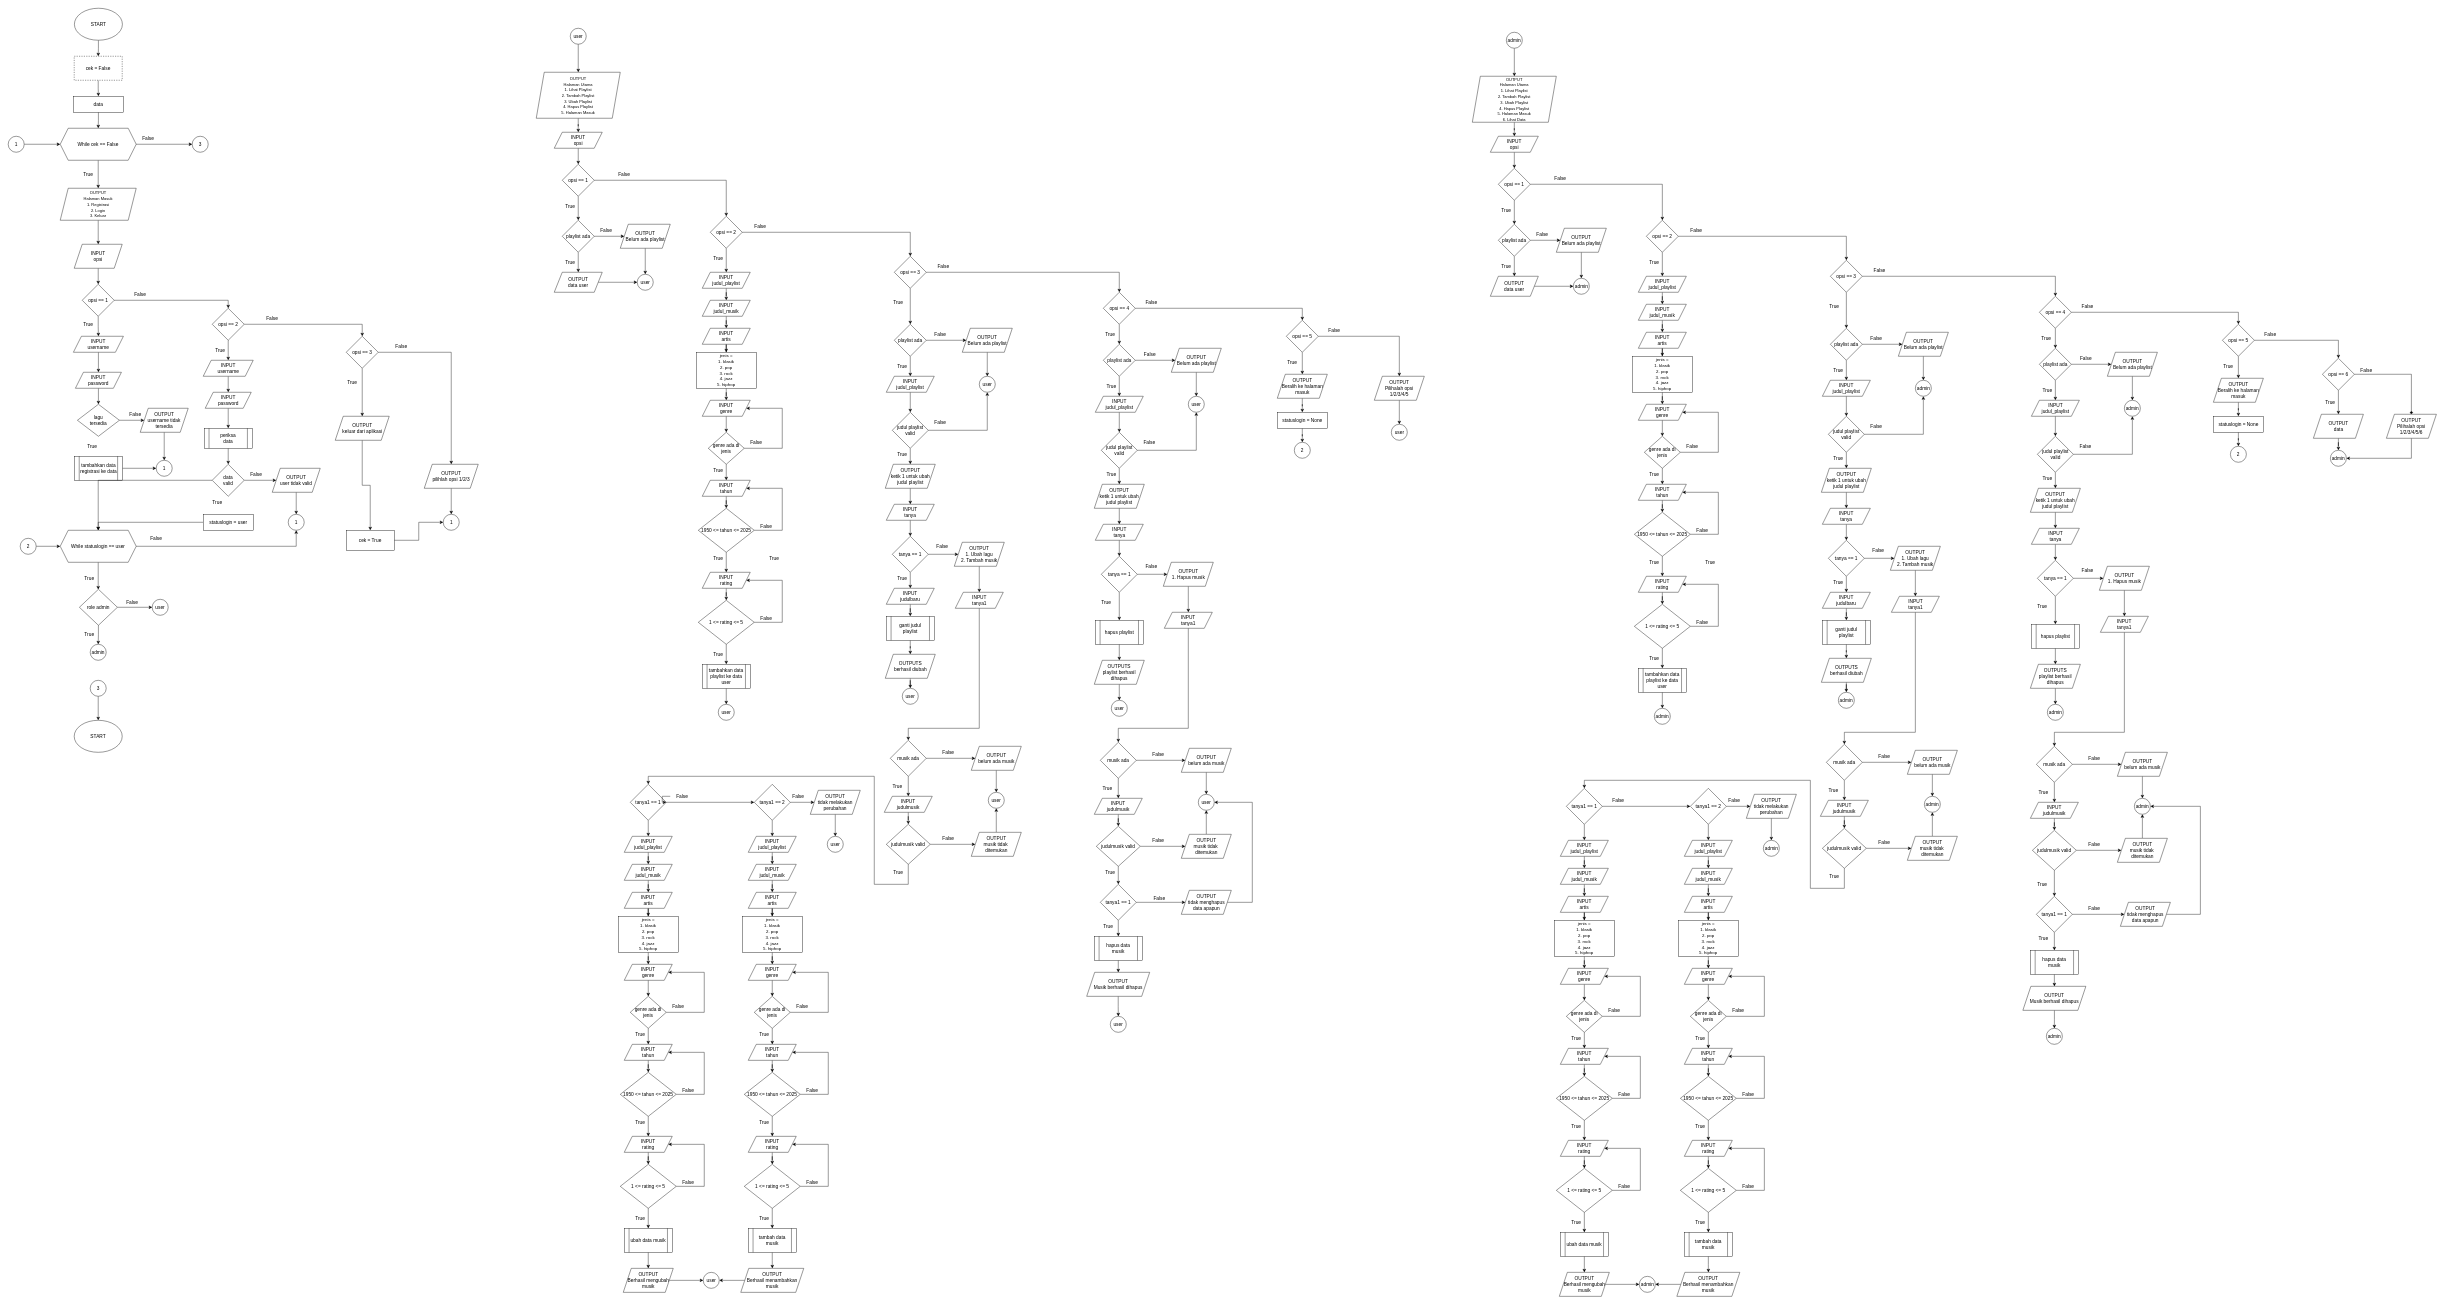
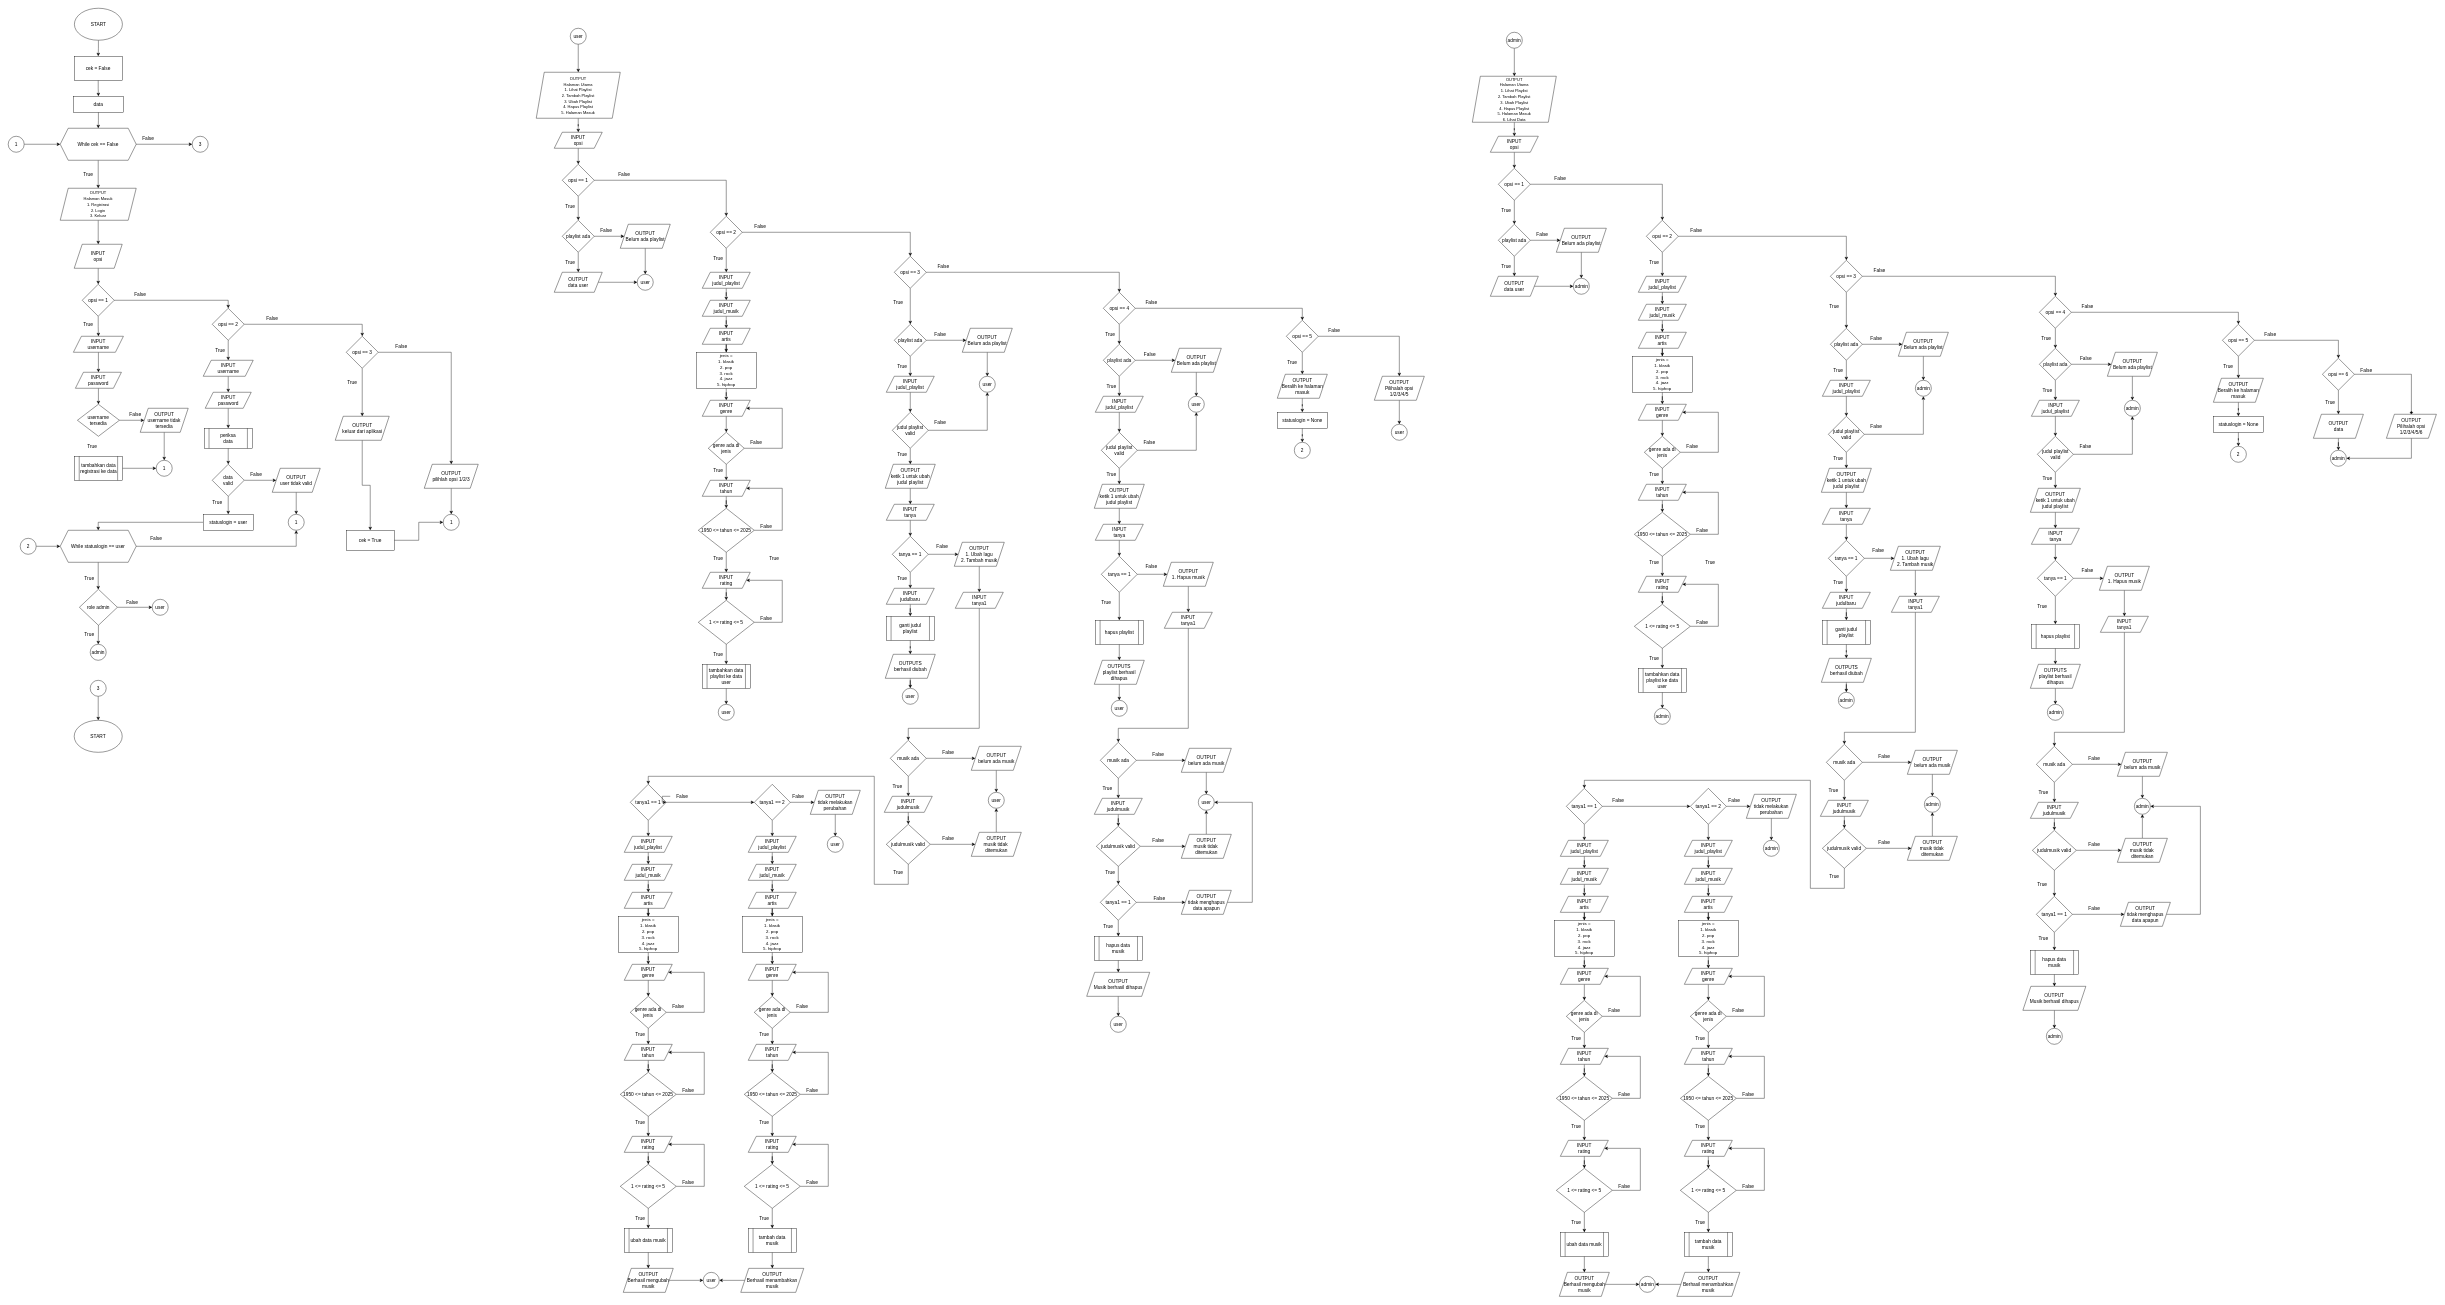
(98, 68) -> (98, 68)
(98, 420) -> (98, 420)
(136, 480) -> (228, 510)
